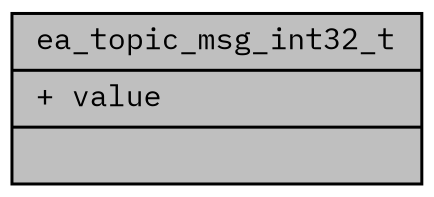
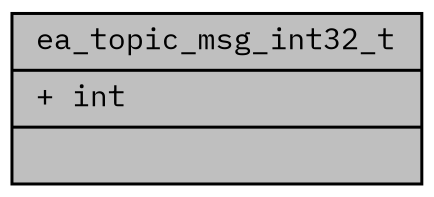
(100, 97) -> (82, 97)
